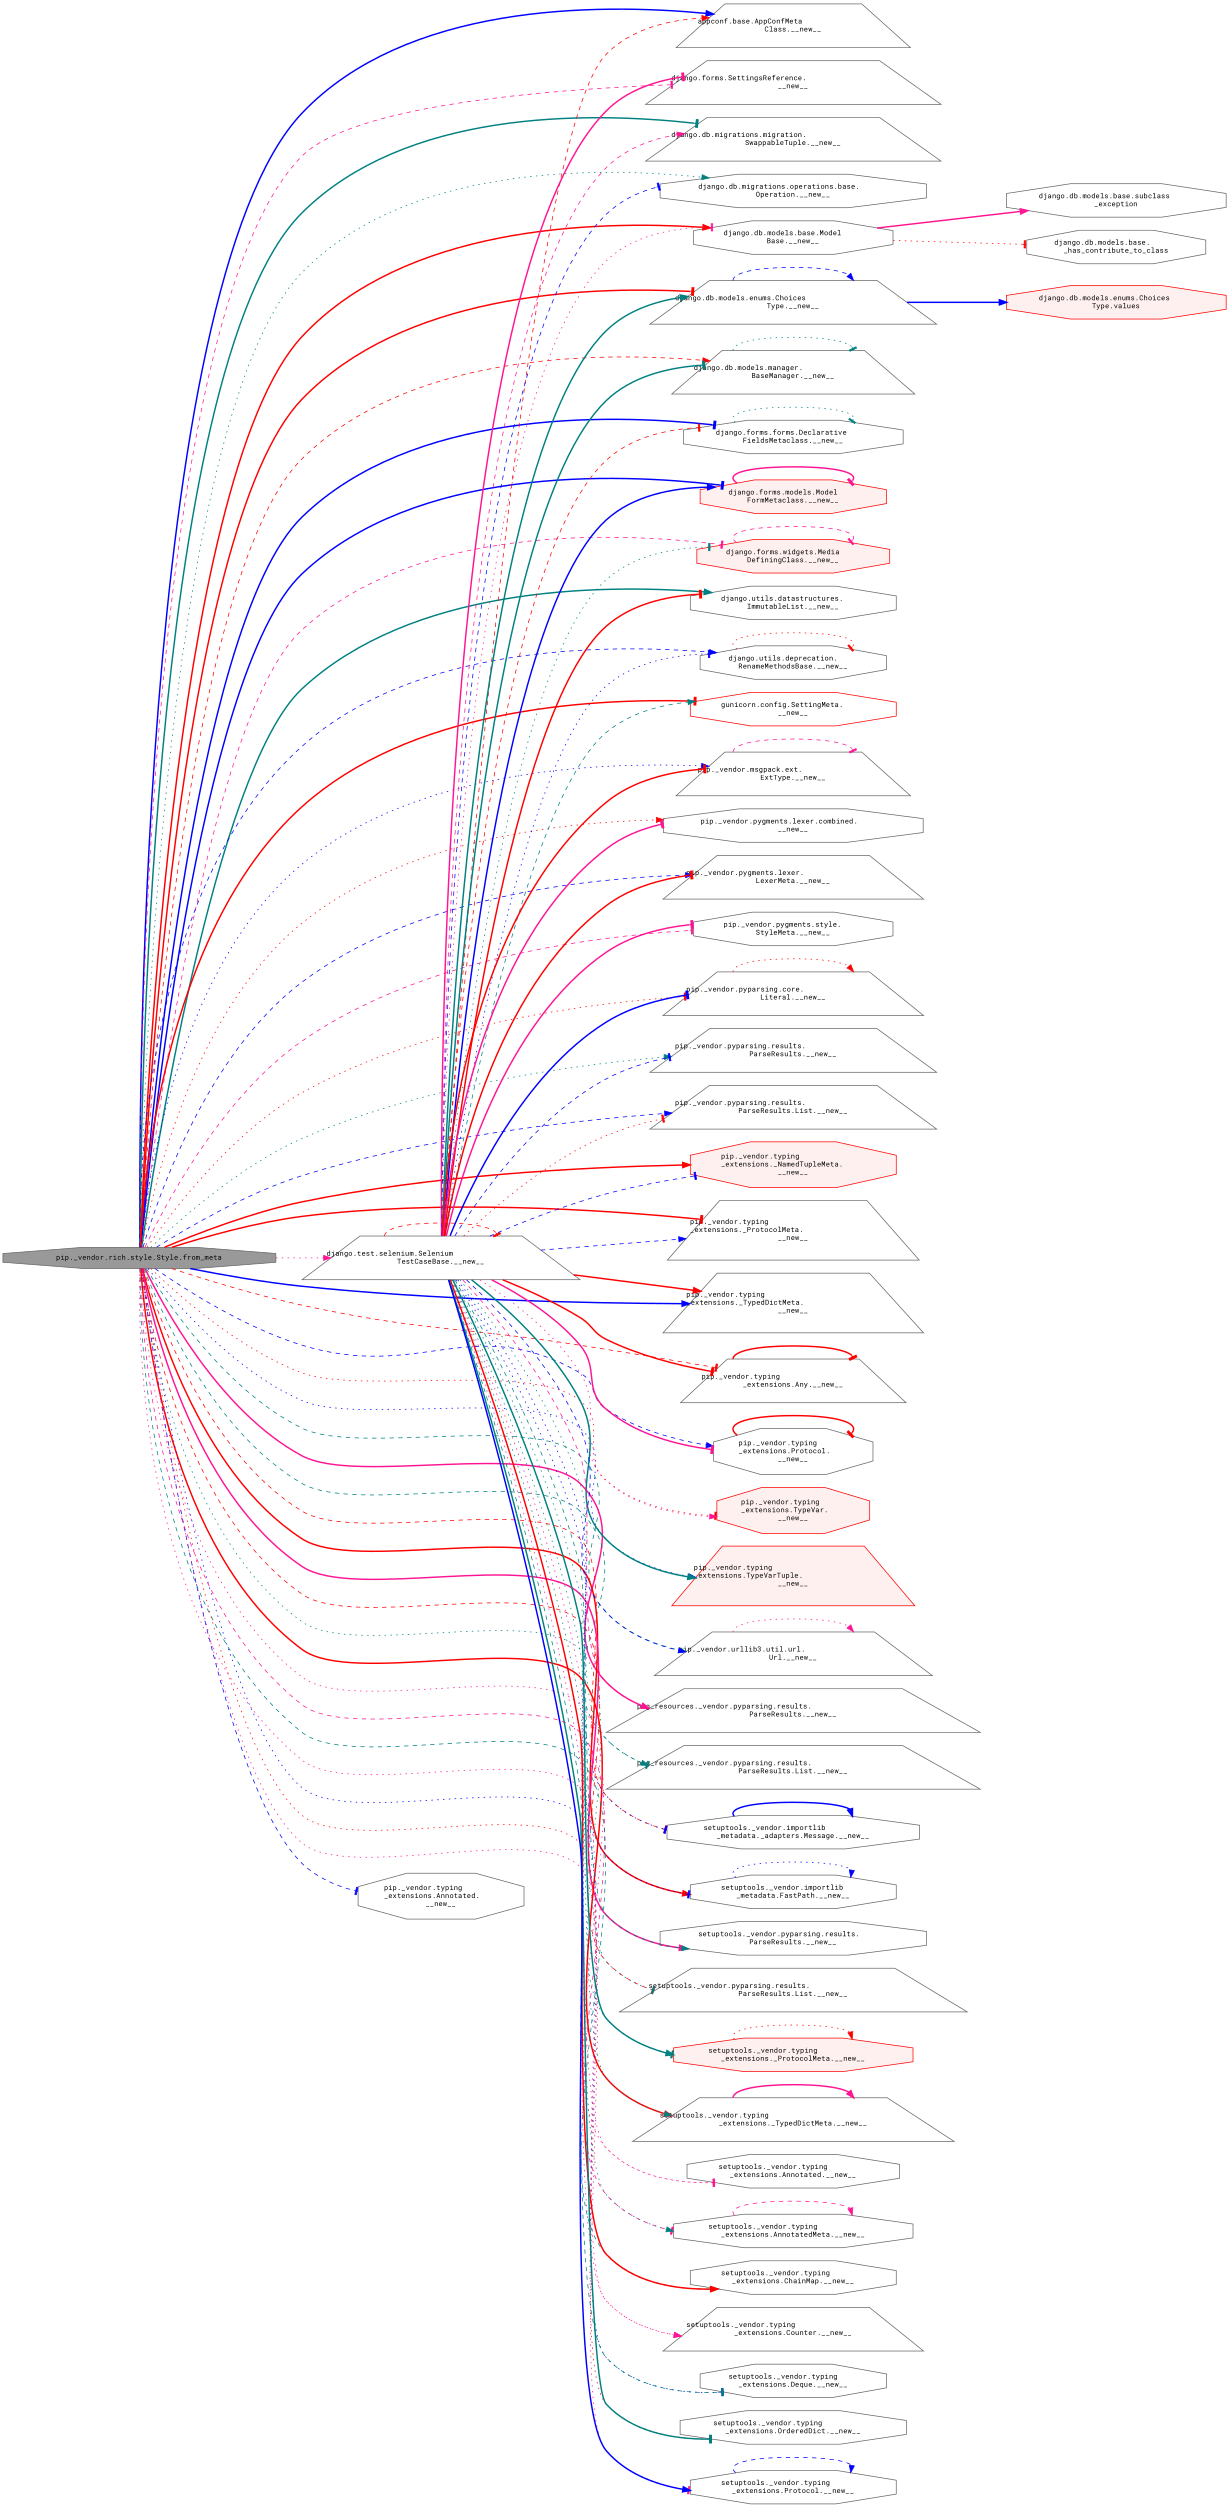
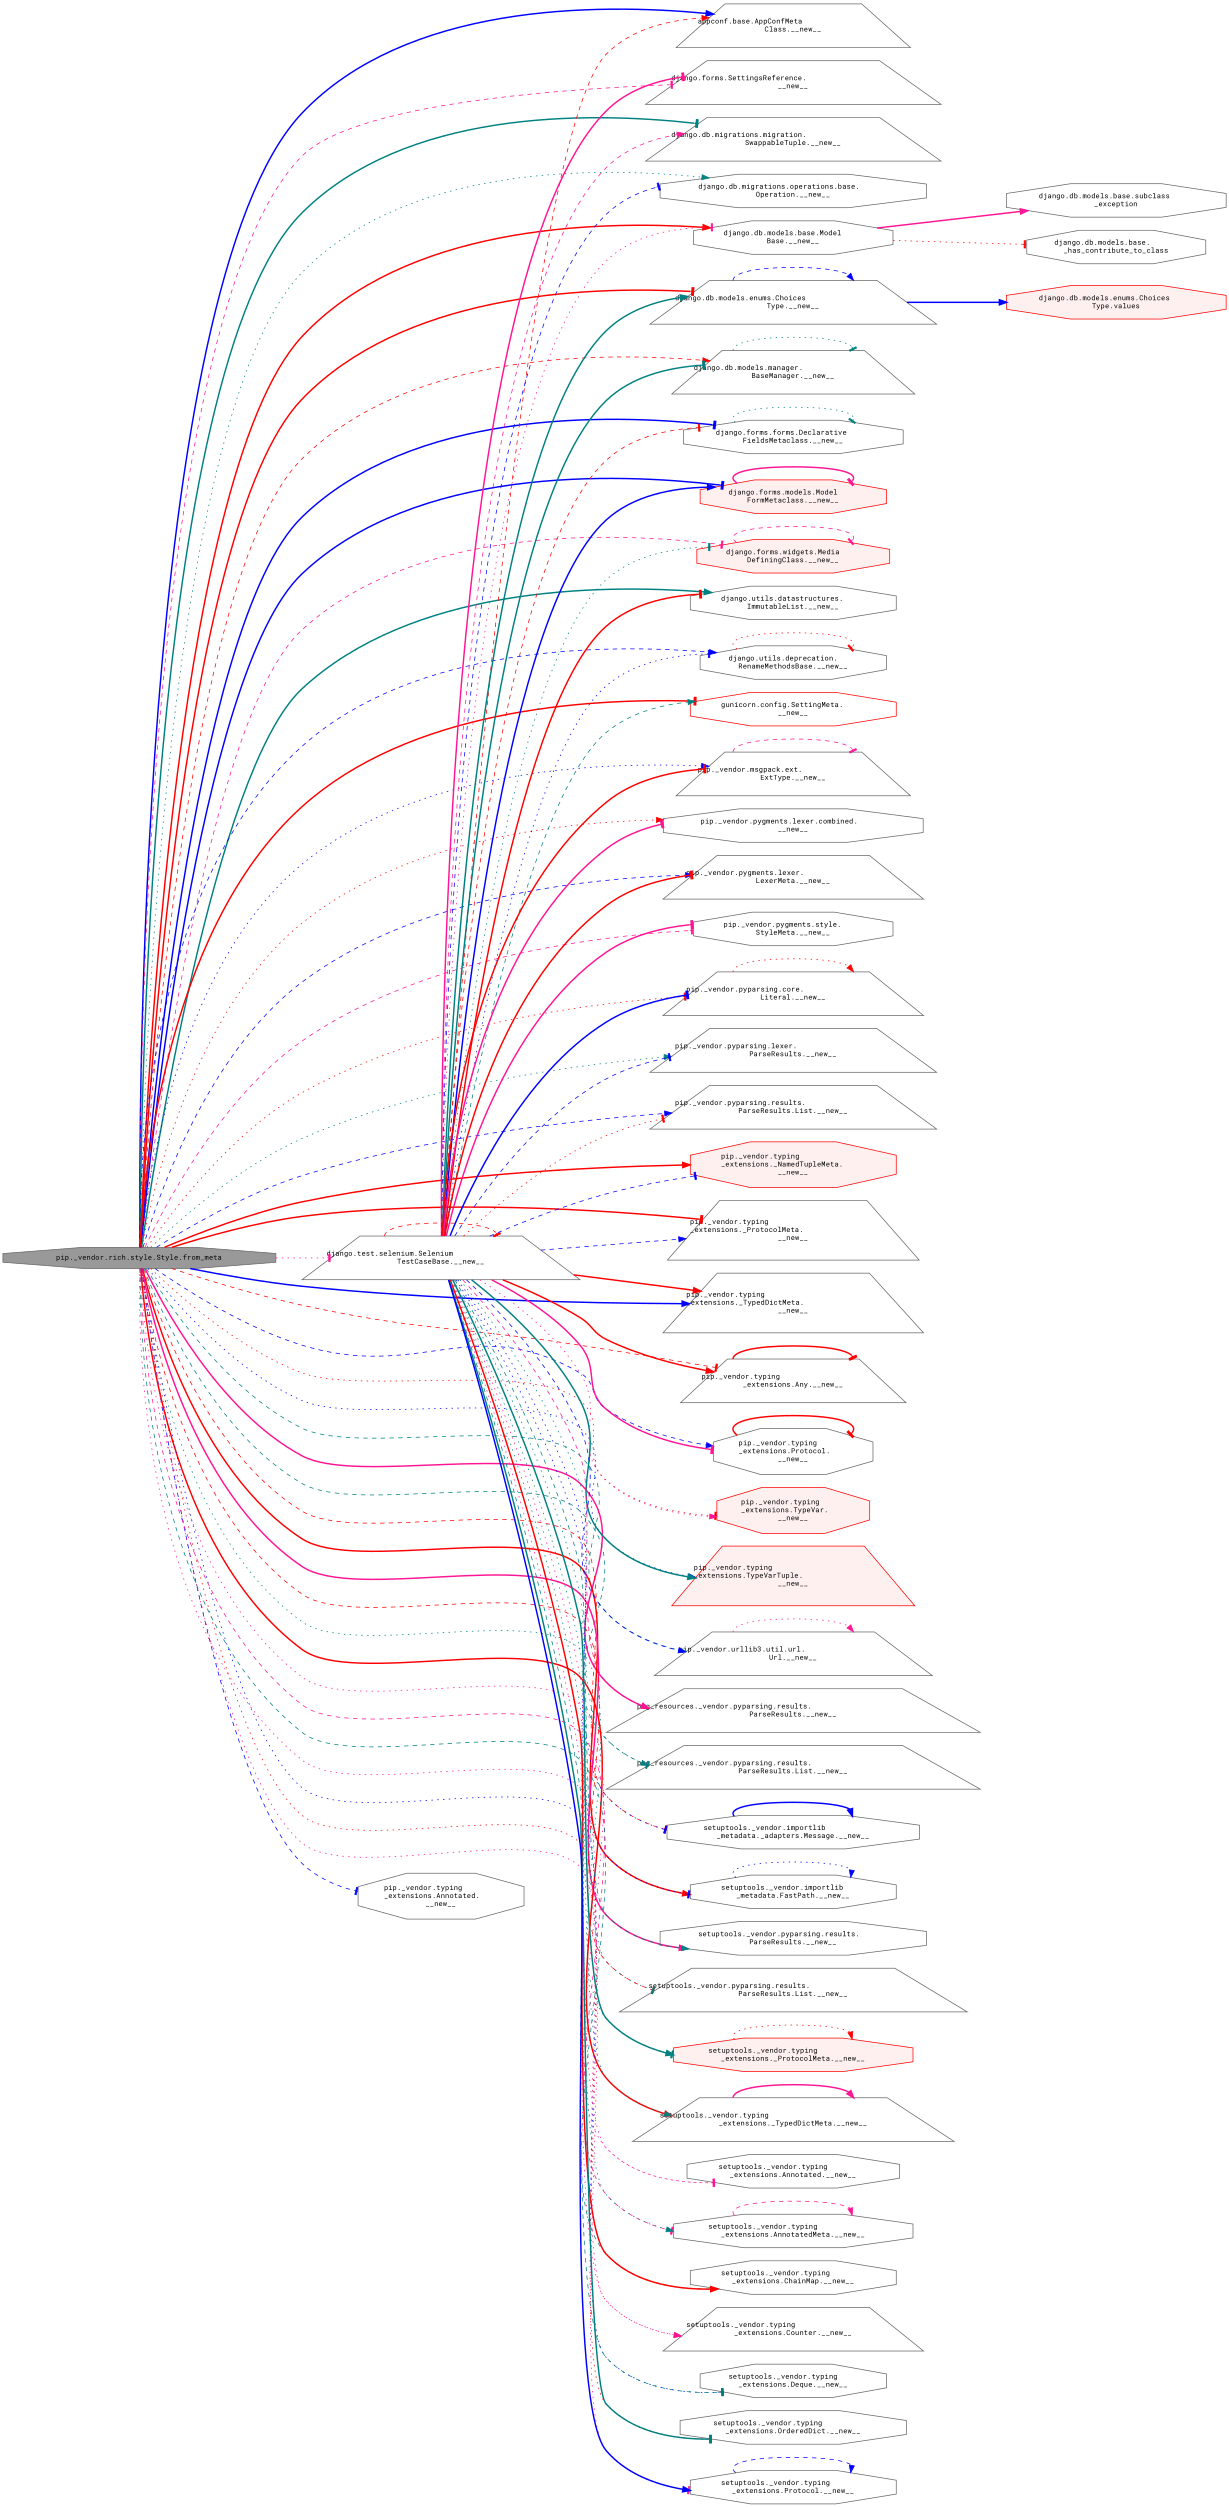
(793, 1050) -> (793, 1050)
(302, 1258) -> (302, 1258)
(601, 1337) -> (601, 1337)
